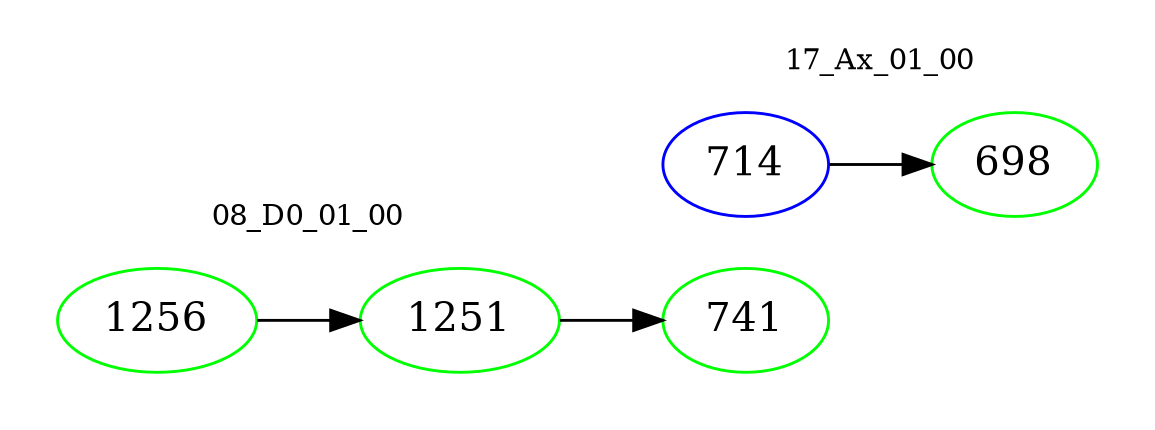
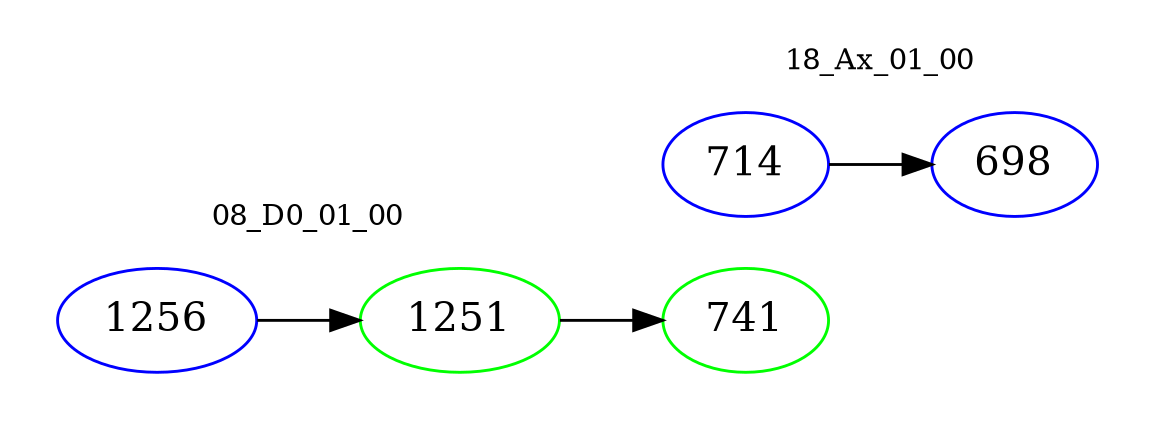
(880, 62) -> (880, 62)
(1015, 165) -> (1015, 165)
(157, 320) -> (157, 320)
